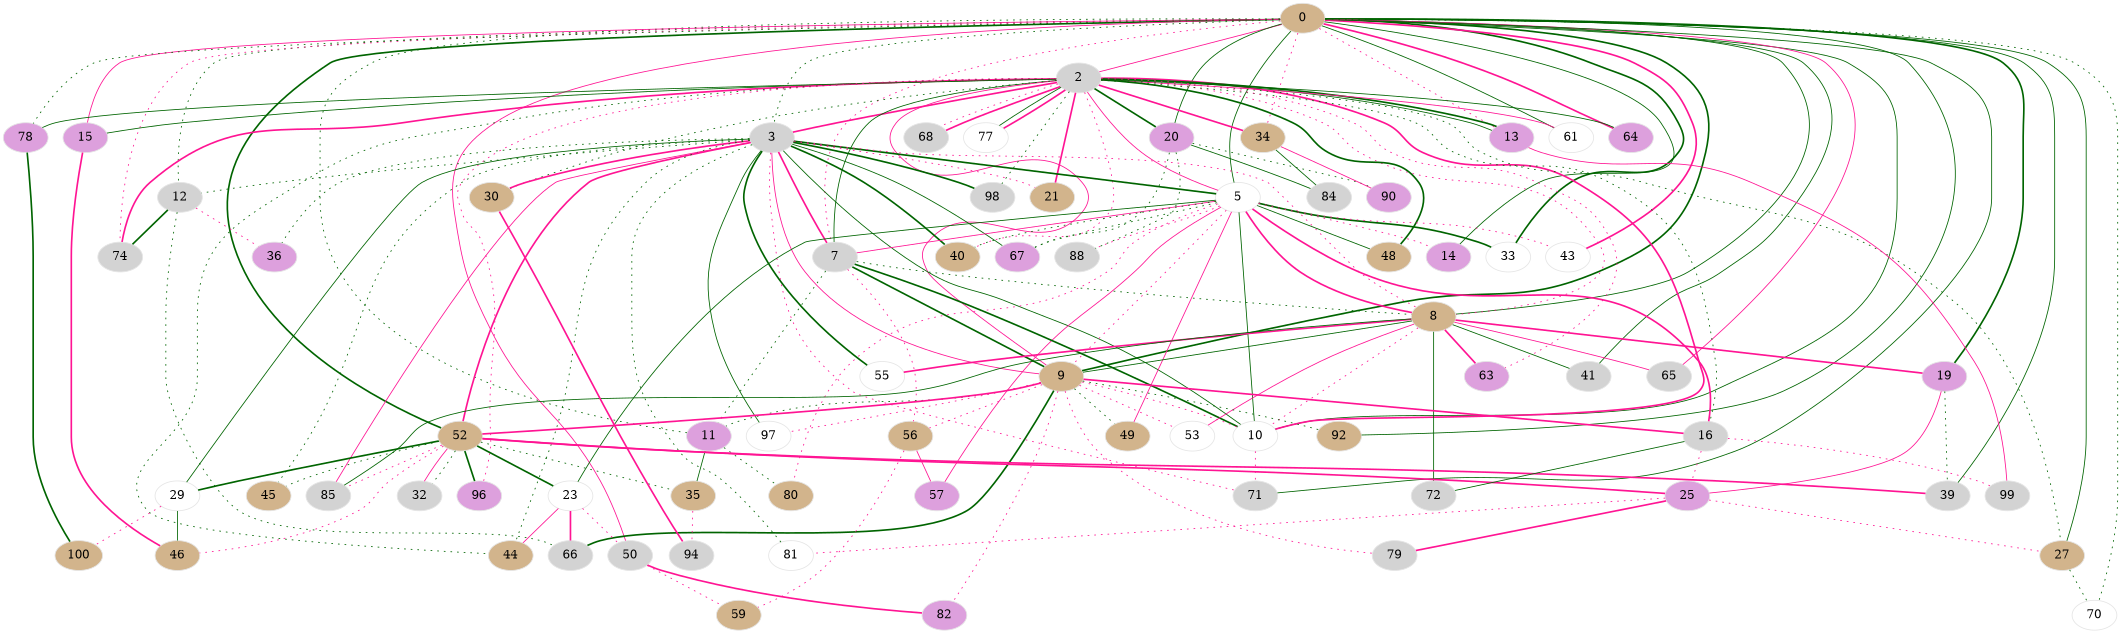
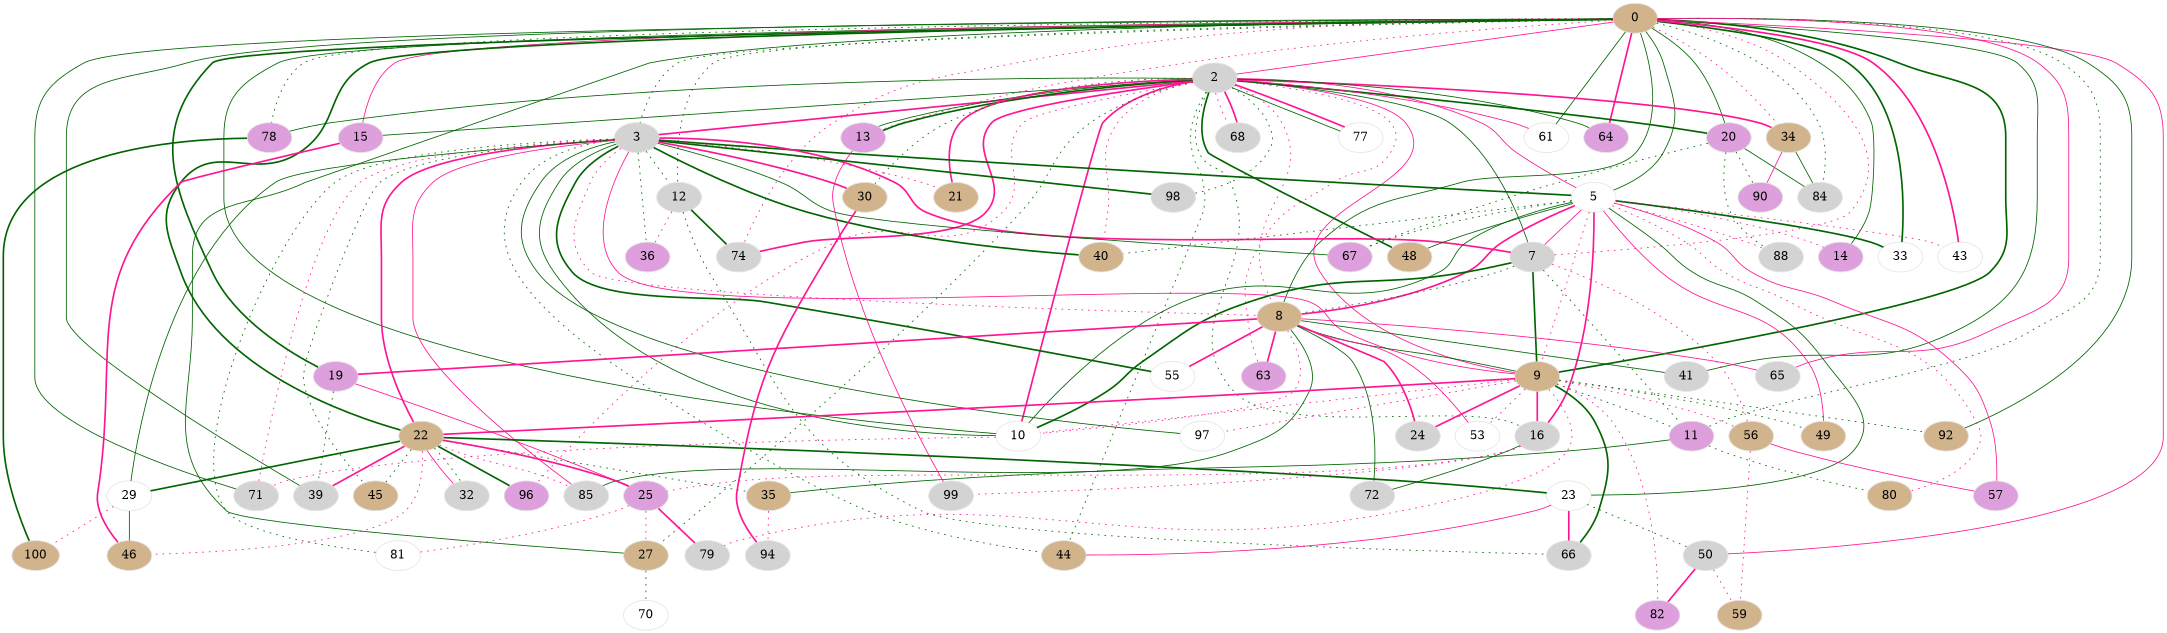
(2043, 54) -> (1774, 73)
(460, 436) -> (421, 436)
none -> (1418, 436)
(600, 526) -> (1637, 526)
